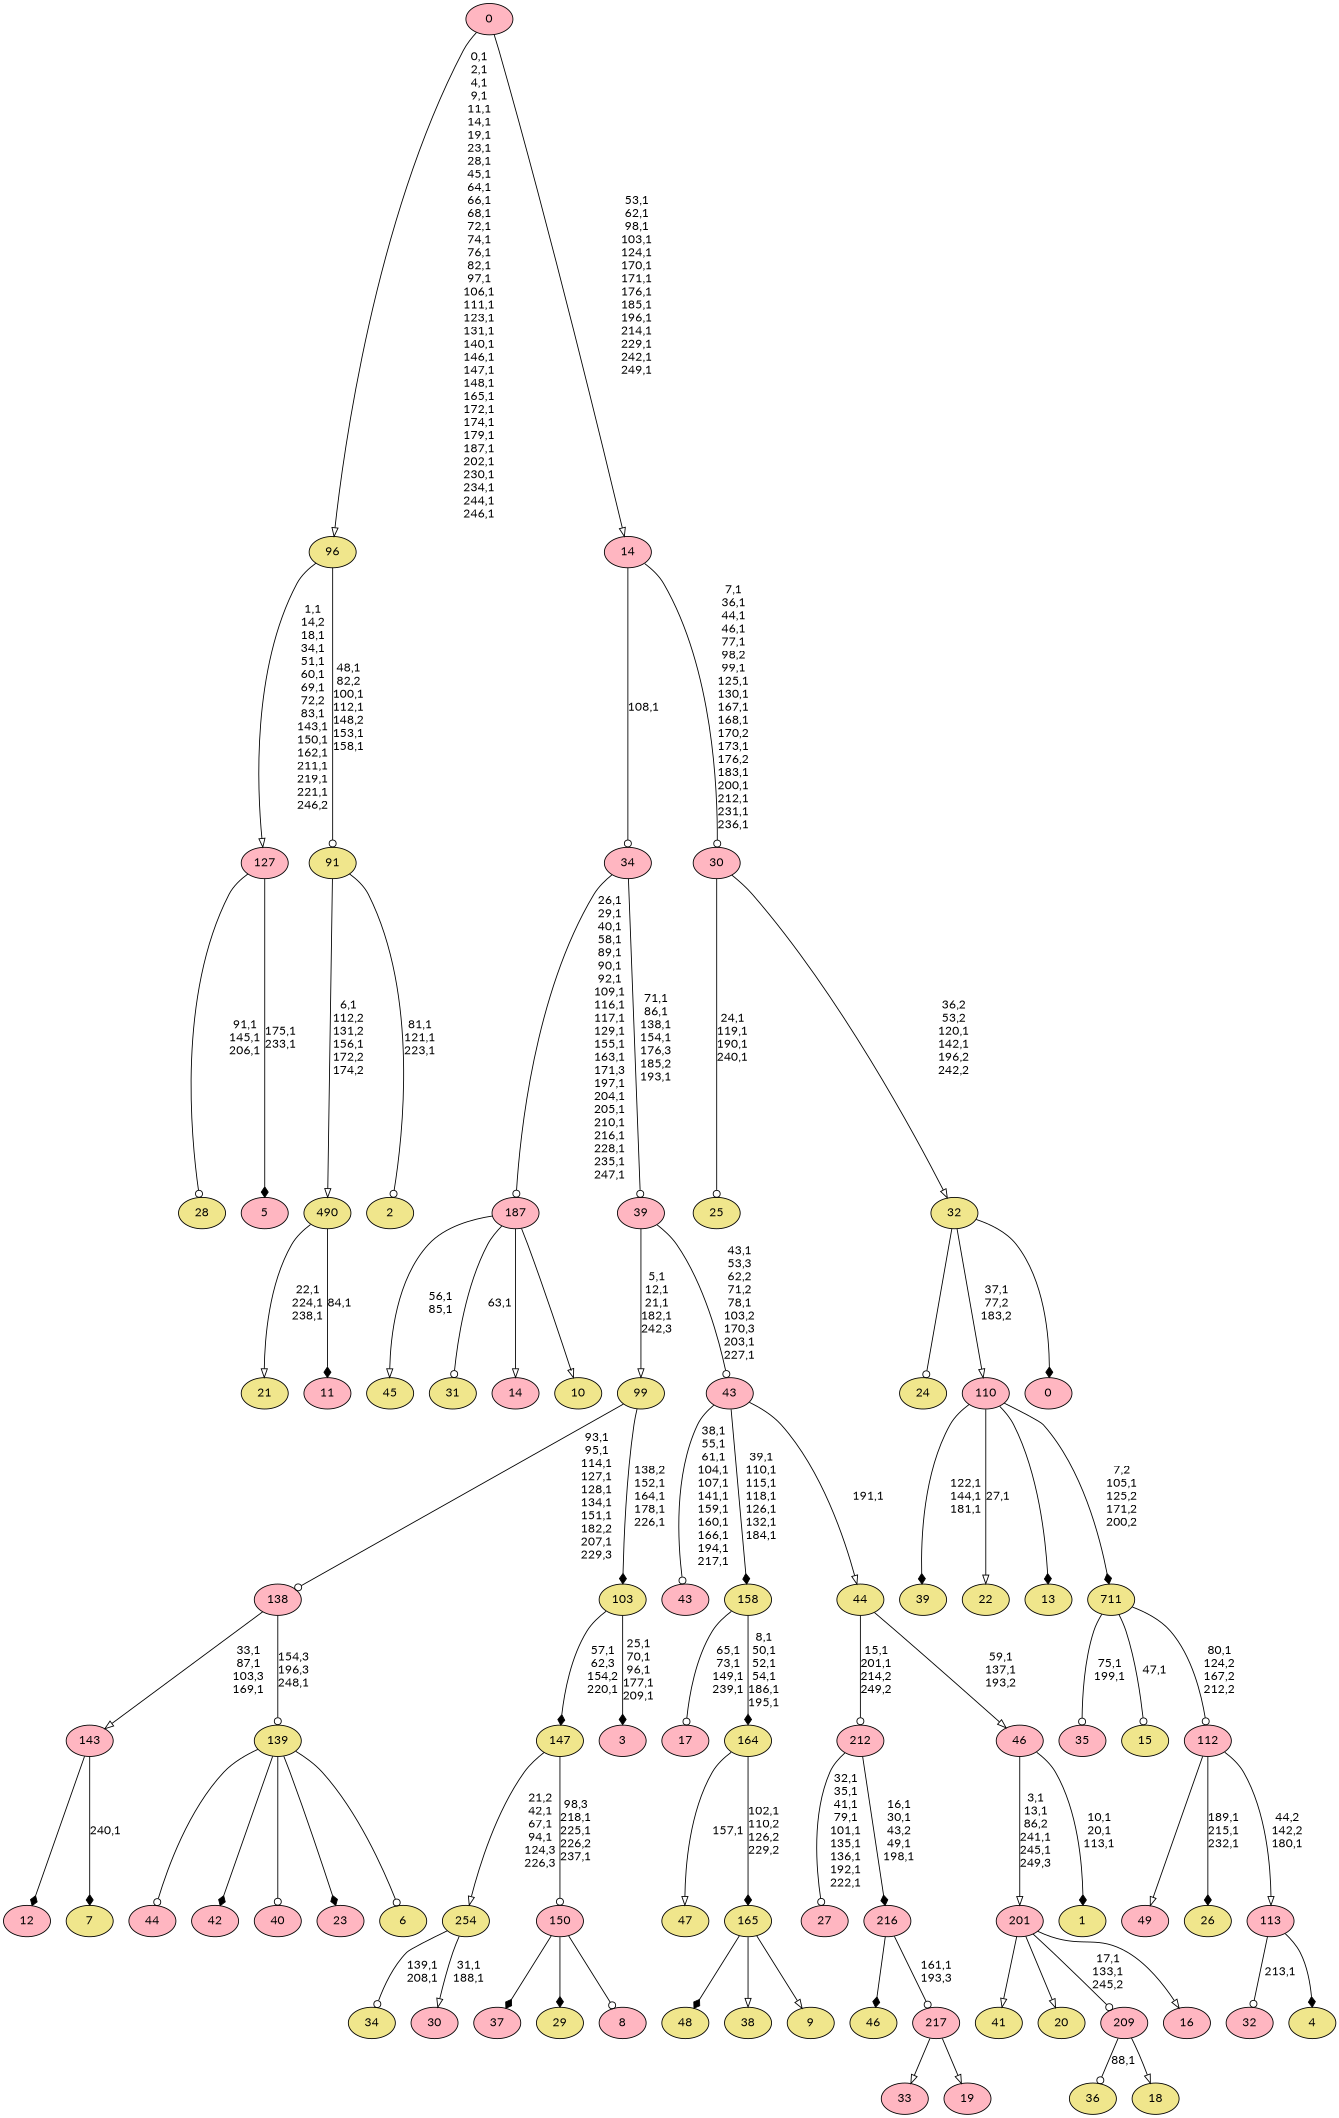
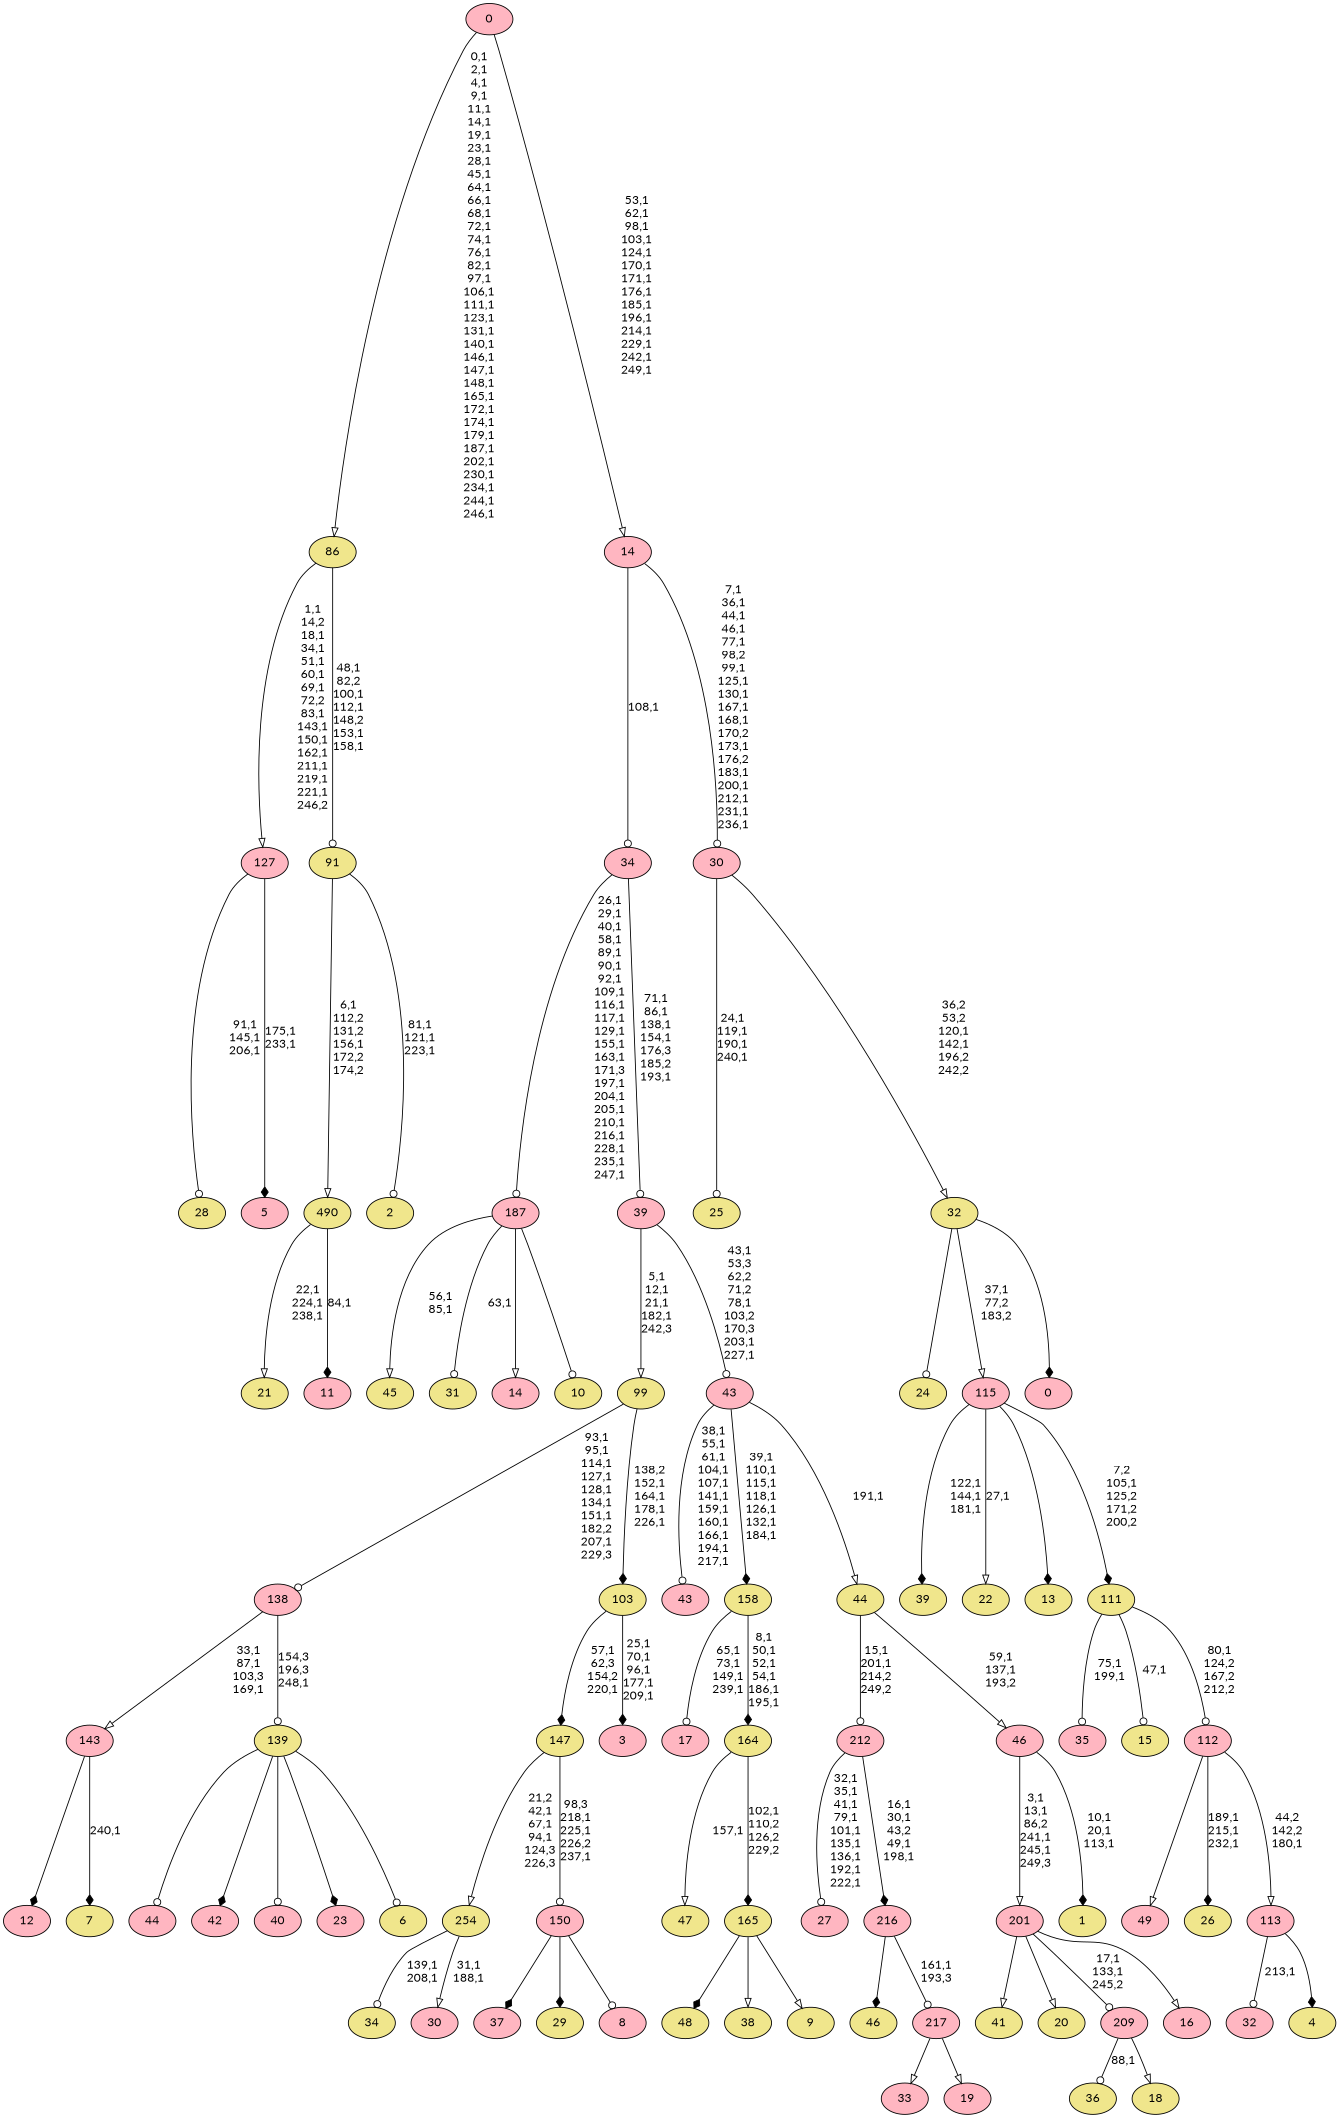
(333, 552) -> (333, 552)
(547, 1299) -> (547, 1299)
(986, 1393) -> (986, 1393)
(1111, 1600) -> (1111, 1600)
